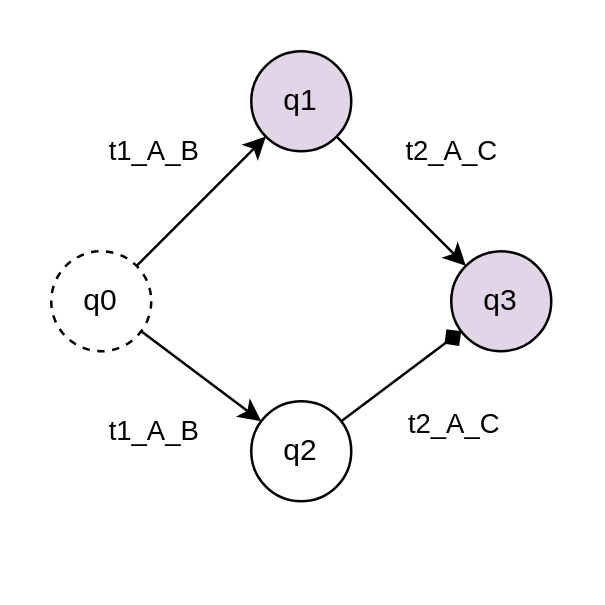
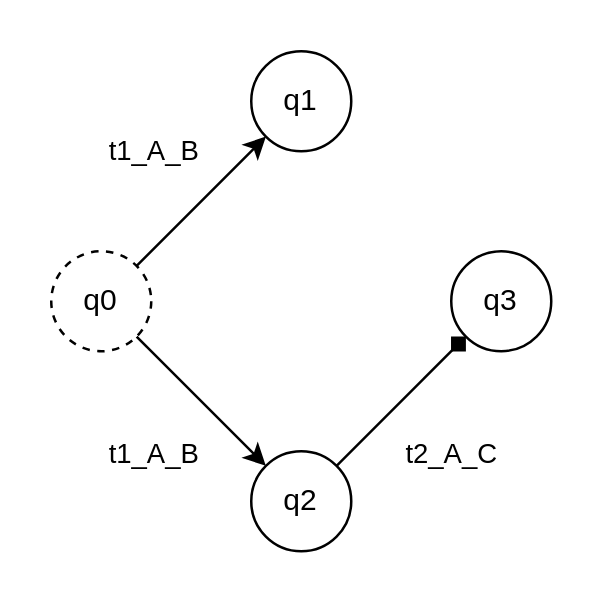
(301, 101) -> (301, 101)
(396, 196) -> none
(501, 301) -> (501, 301)
(301, 451) -> (301, 501)
